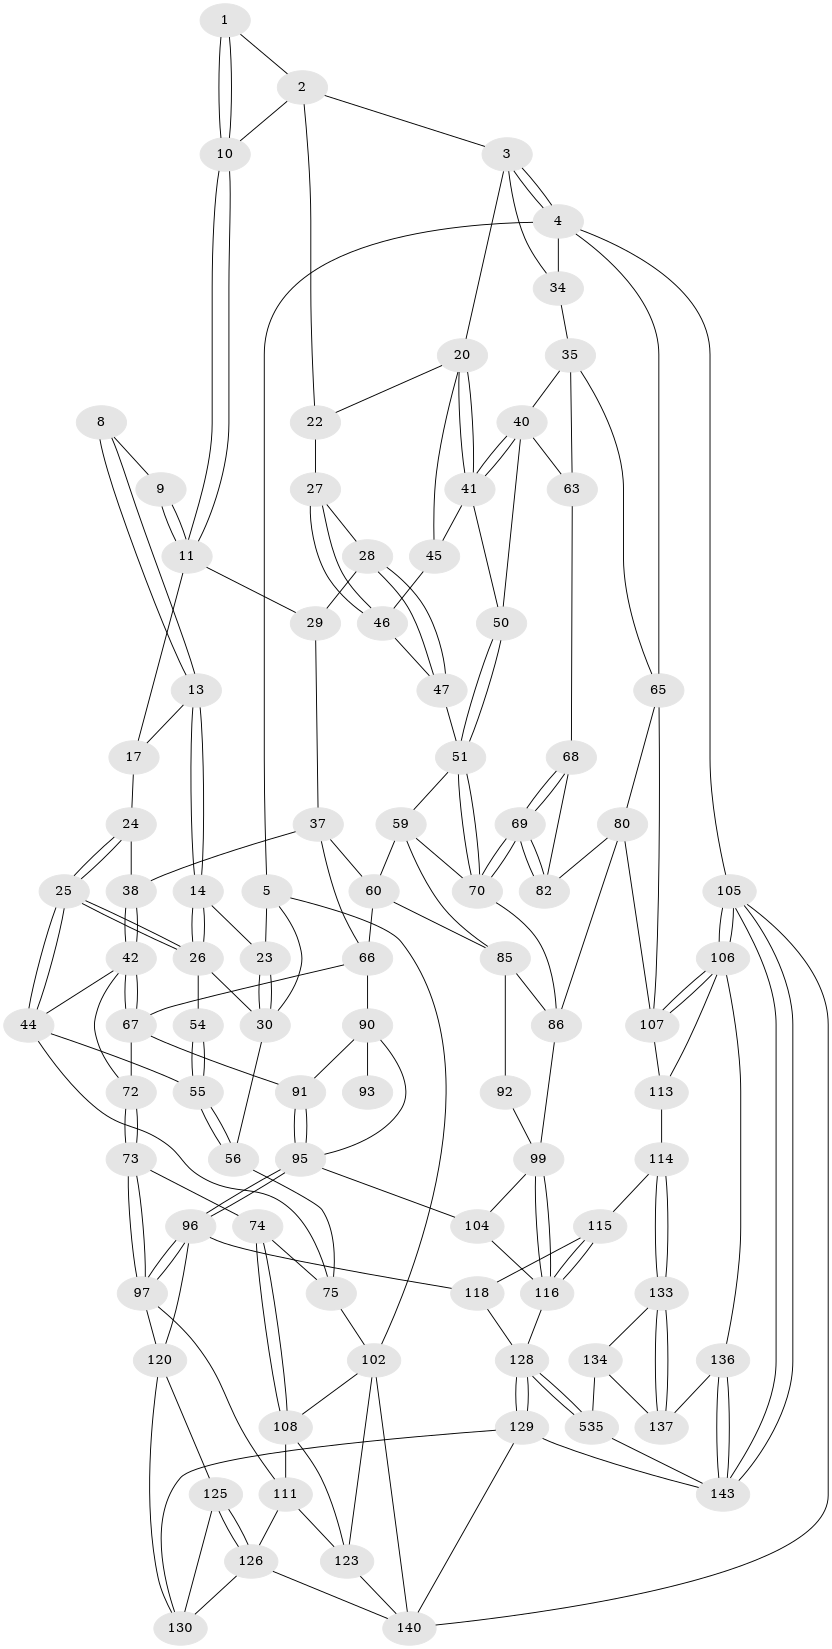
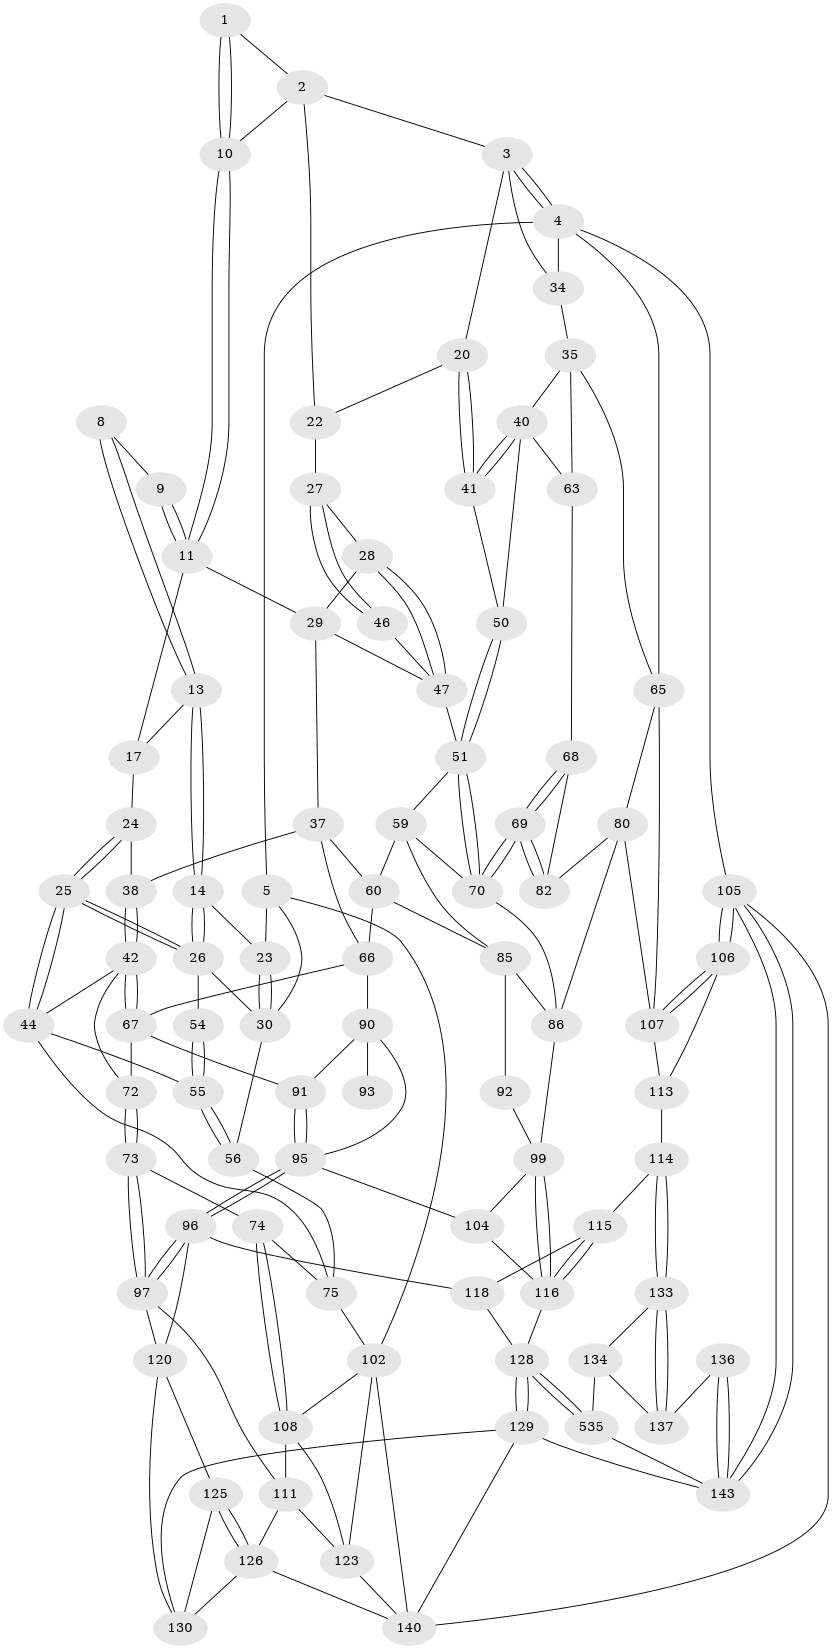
(435, 556) -> none
none -> (379, 657)
(741, 1159) -> none
